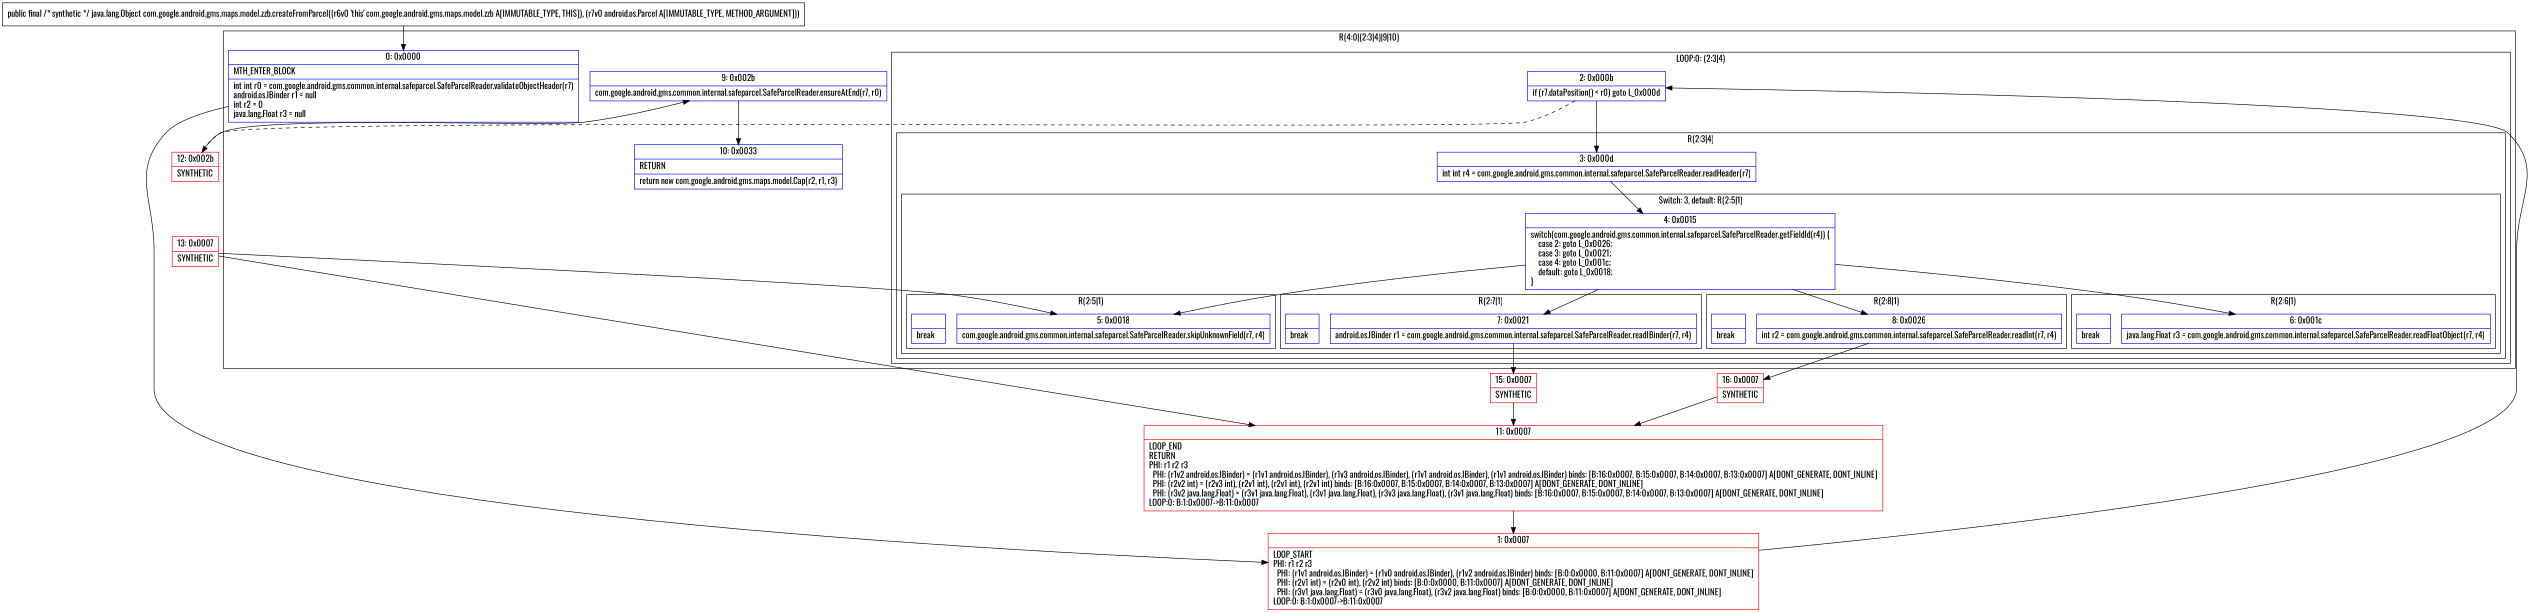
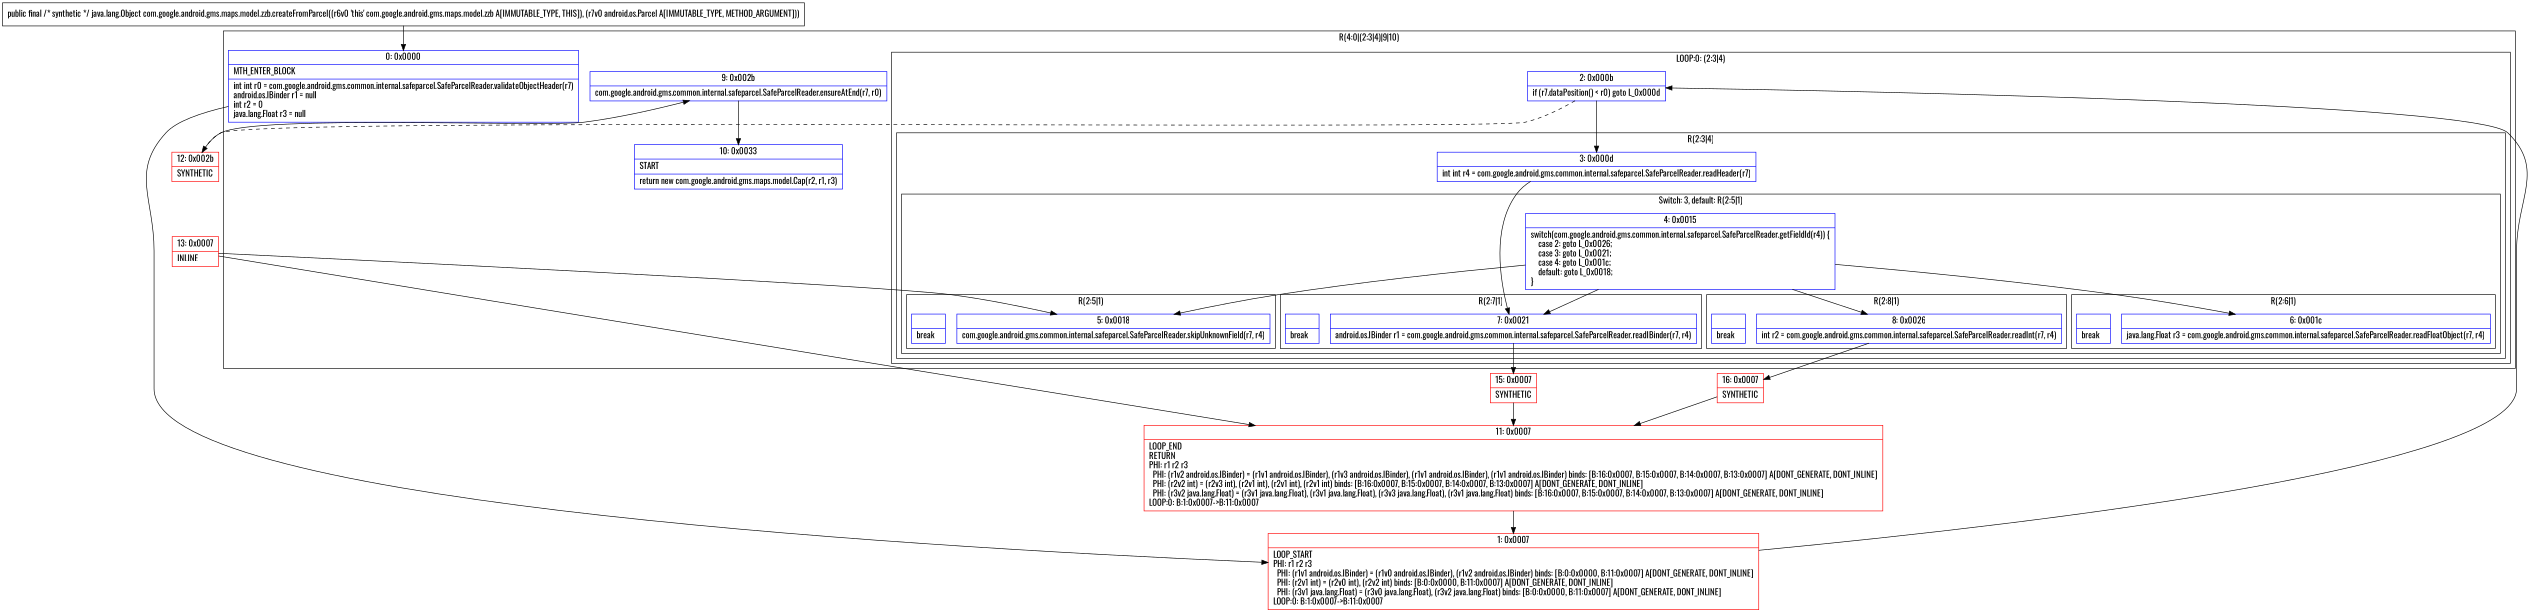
(653, 166) -> (649, 166)
(1627, 198) -> (1501, 240)
(195, 259) -> (188, 259)
